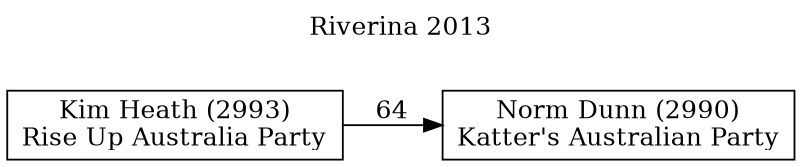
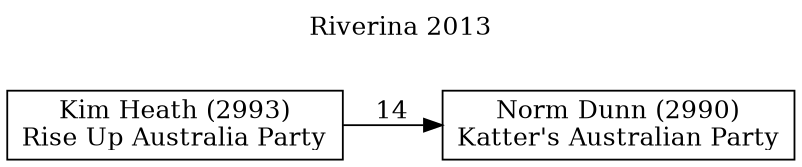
(393, 112) -> (393, 112)
